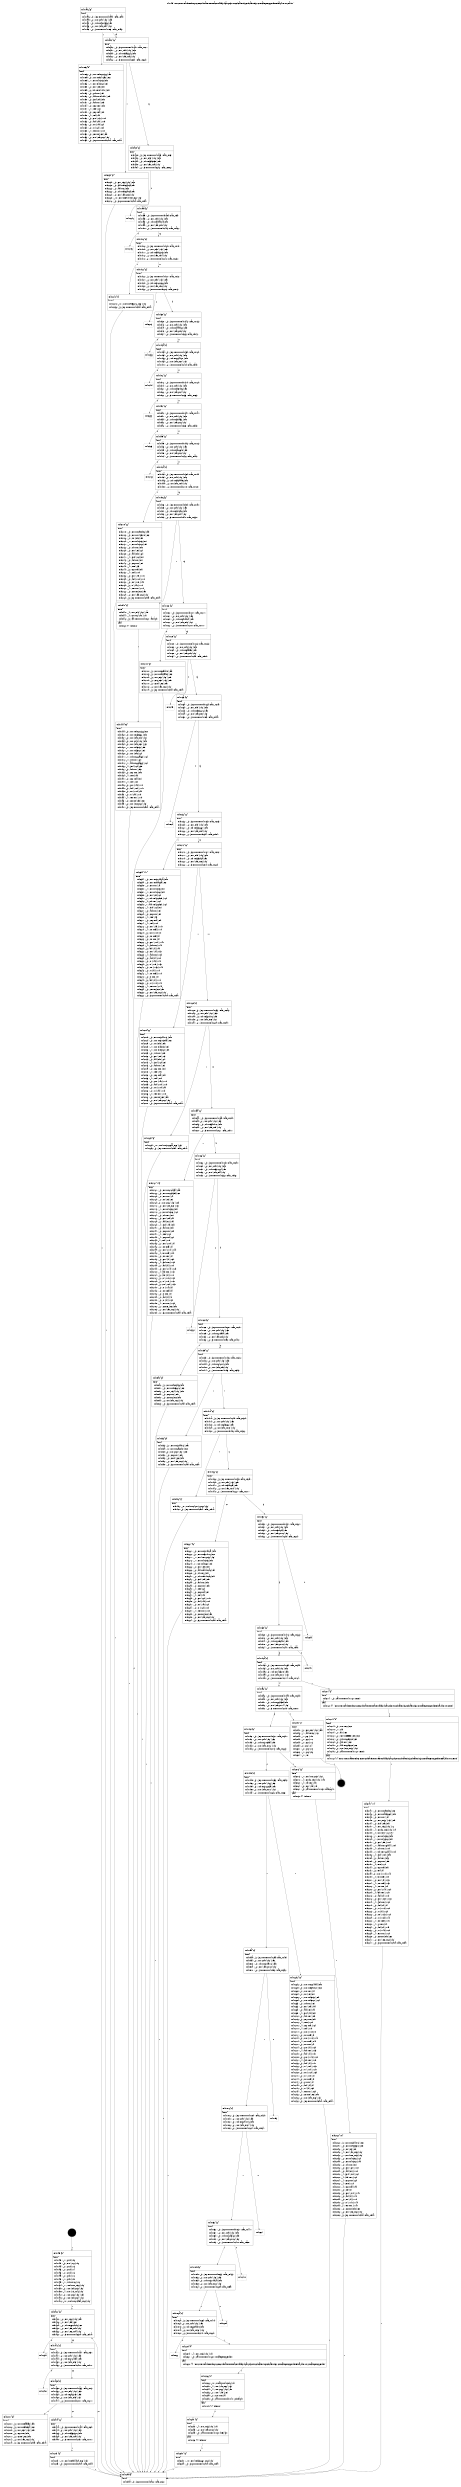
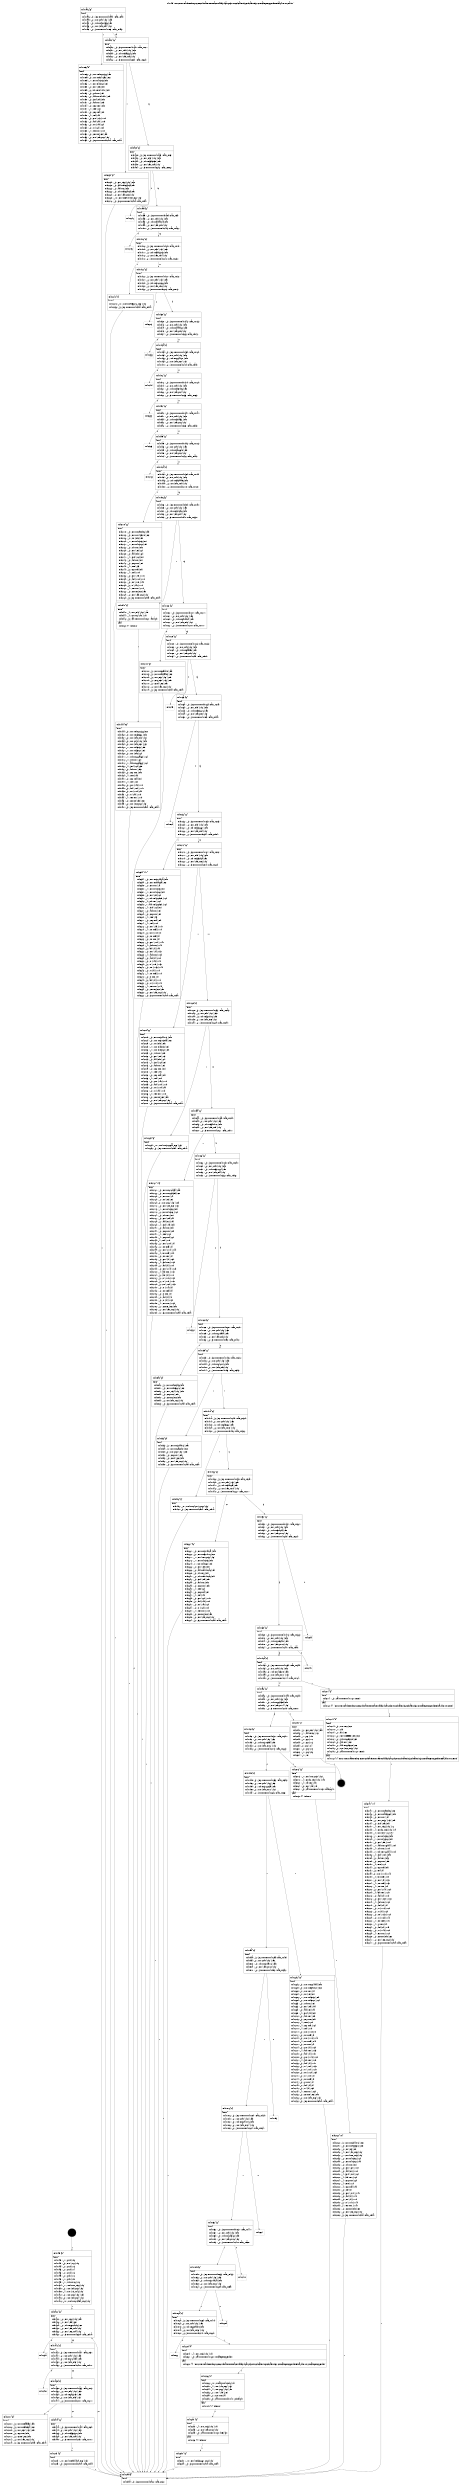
none -> (155, 188)
